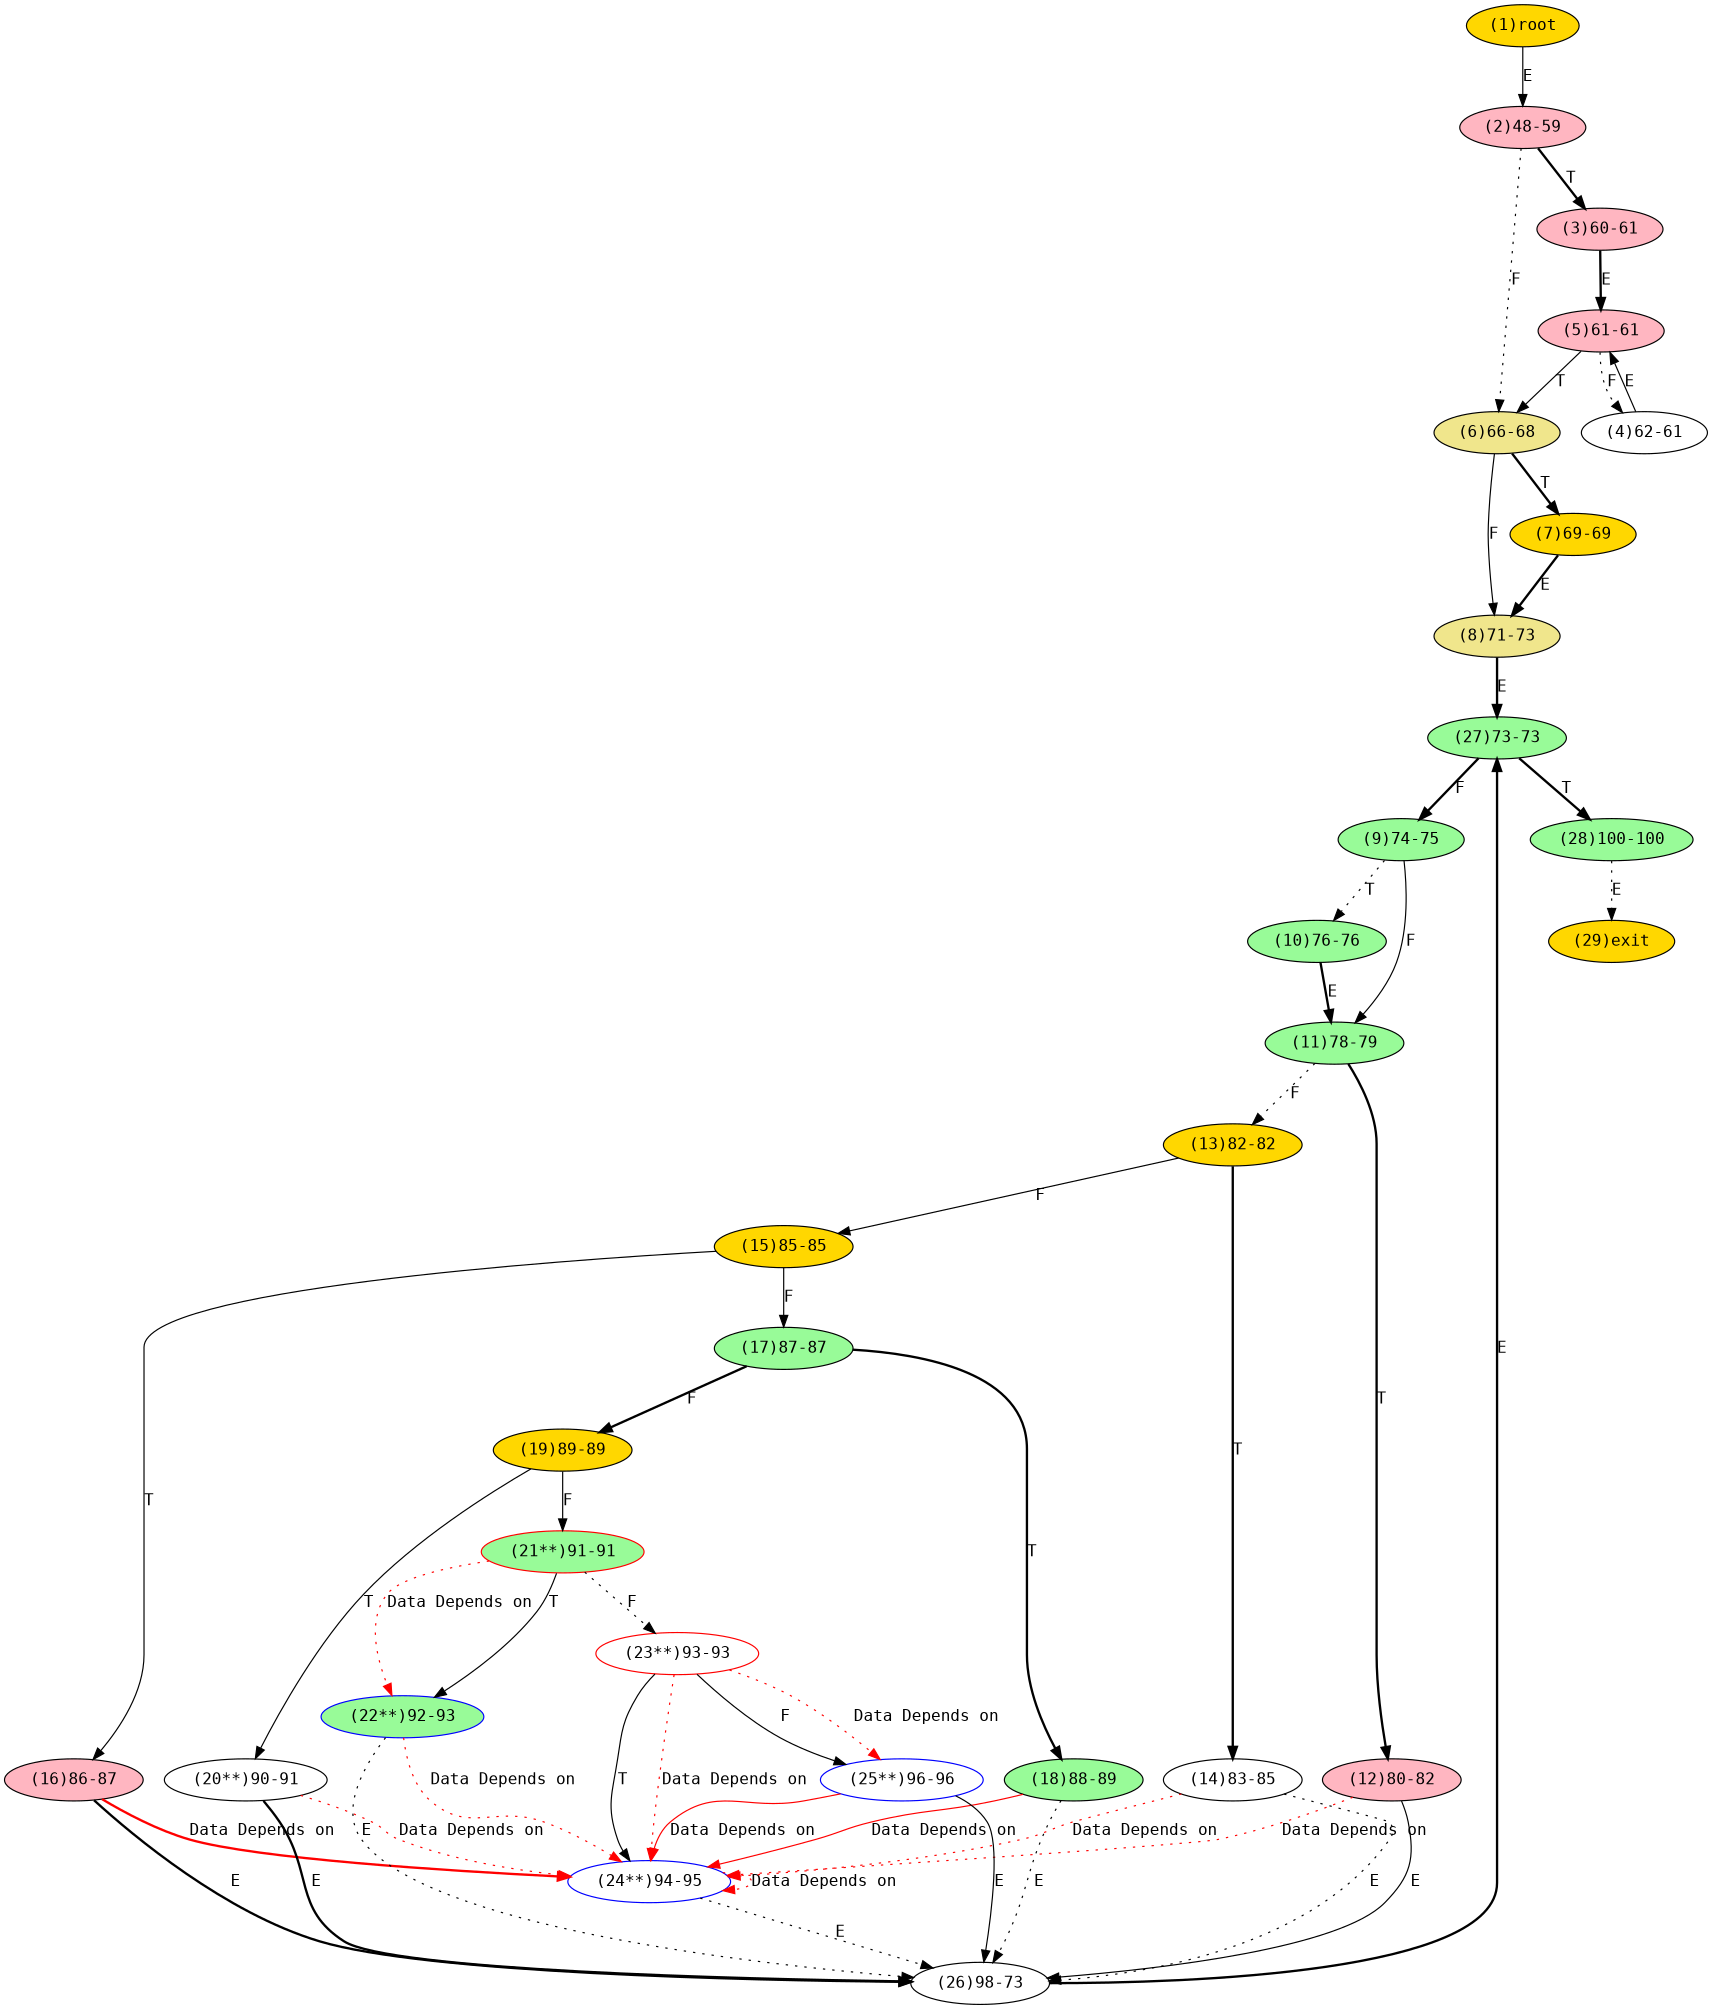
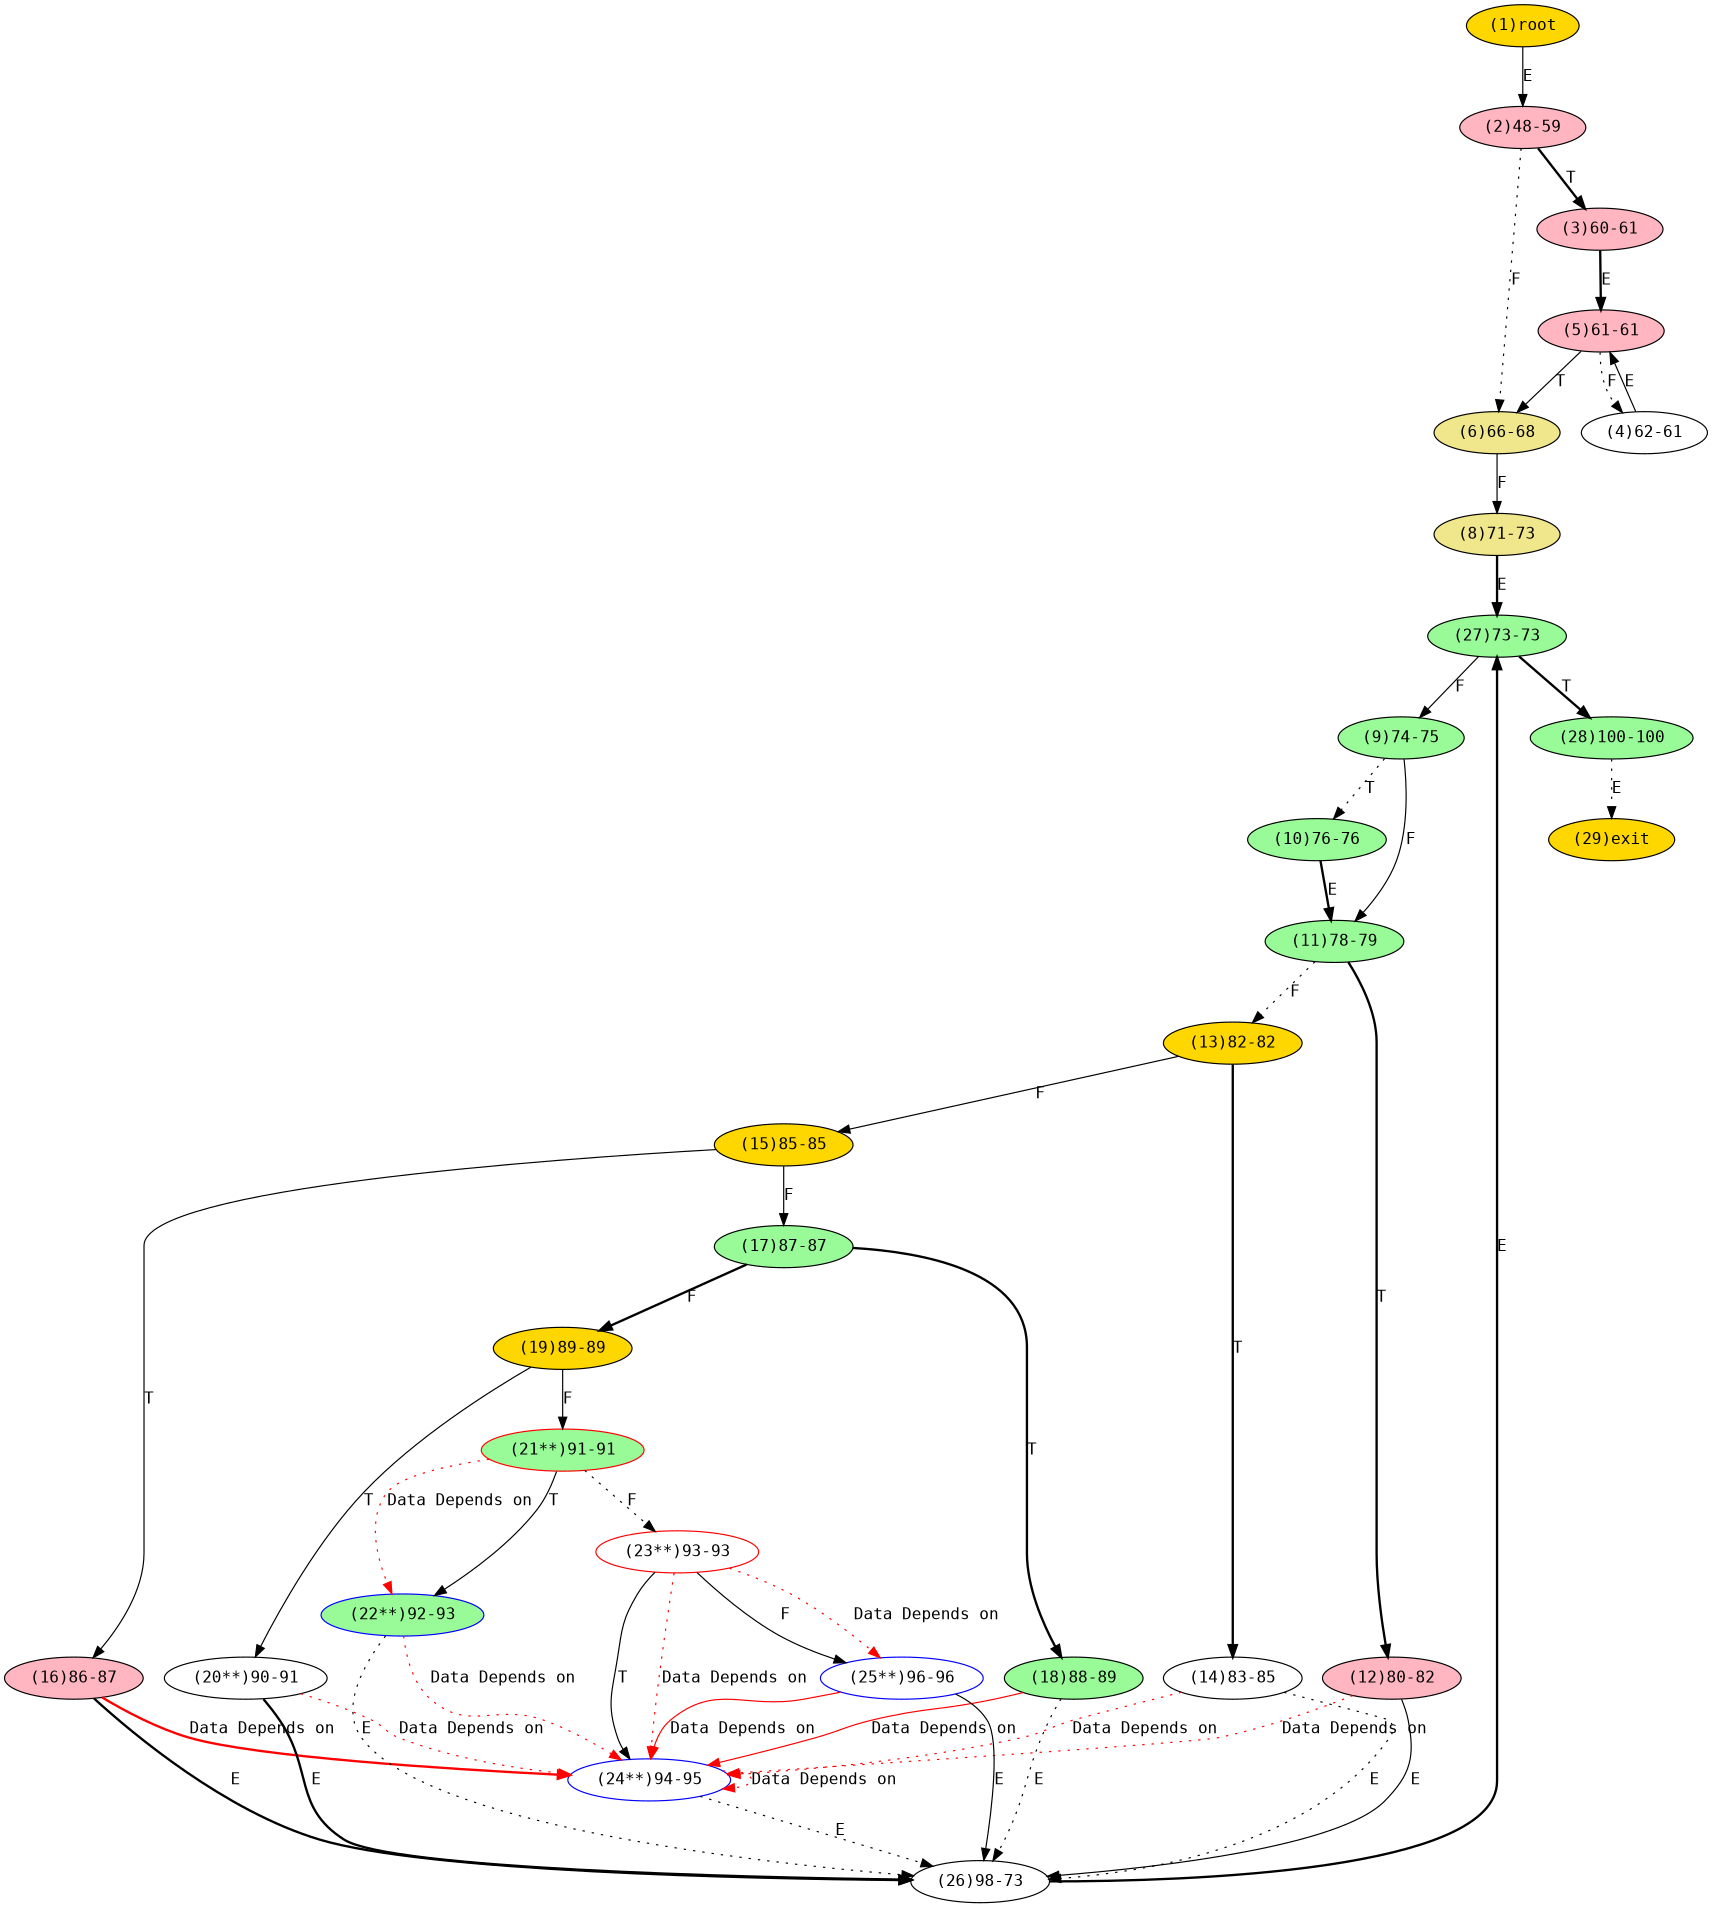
(1573, 534) -> none
(1453, 784) -> (1453, 683)
